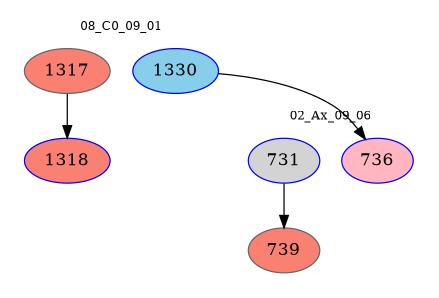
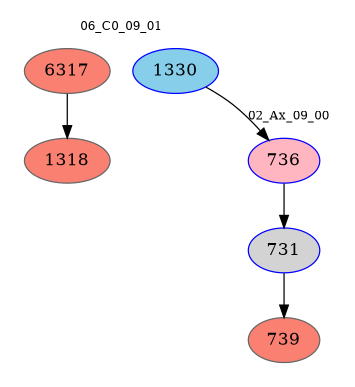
(121, 27) -> (121, 27)
(67, 71) -> (67, 71)
(331, 116) -> (289, 116)
(67, 161) -> (67, 161)
none -> (284, 199)
